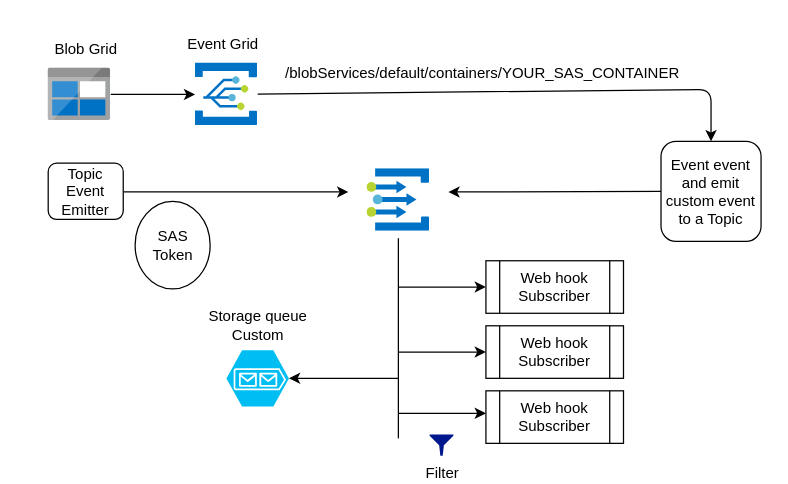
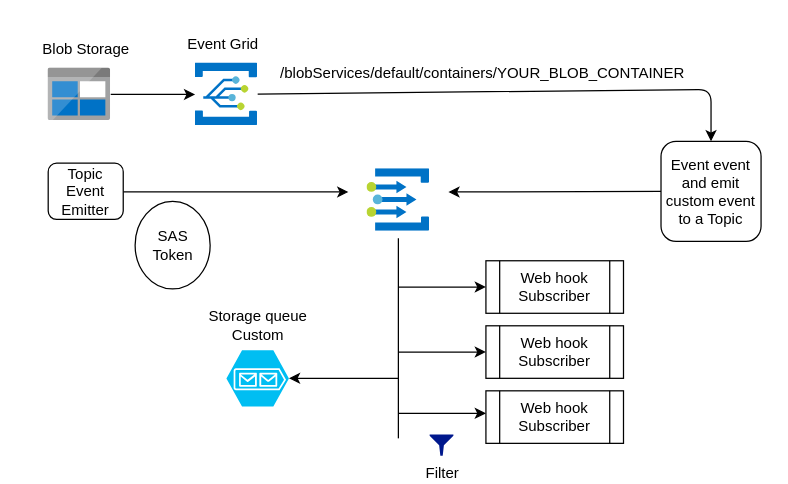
(86, 49) -> (86, 49)
(483, 73) -> (483, 73)
